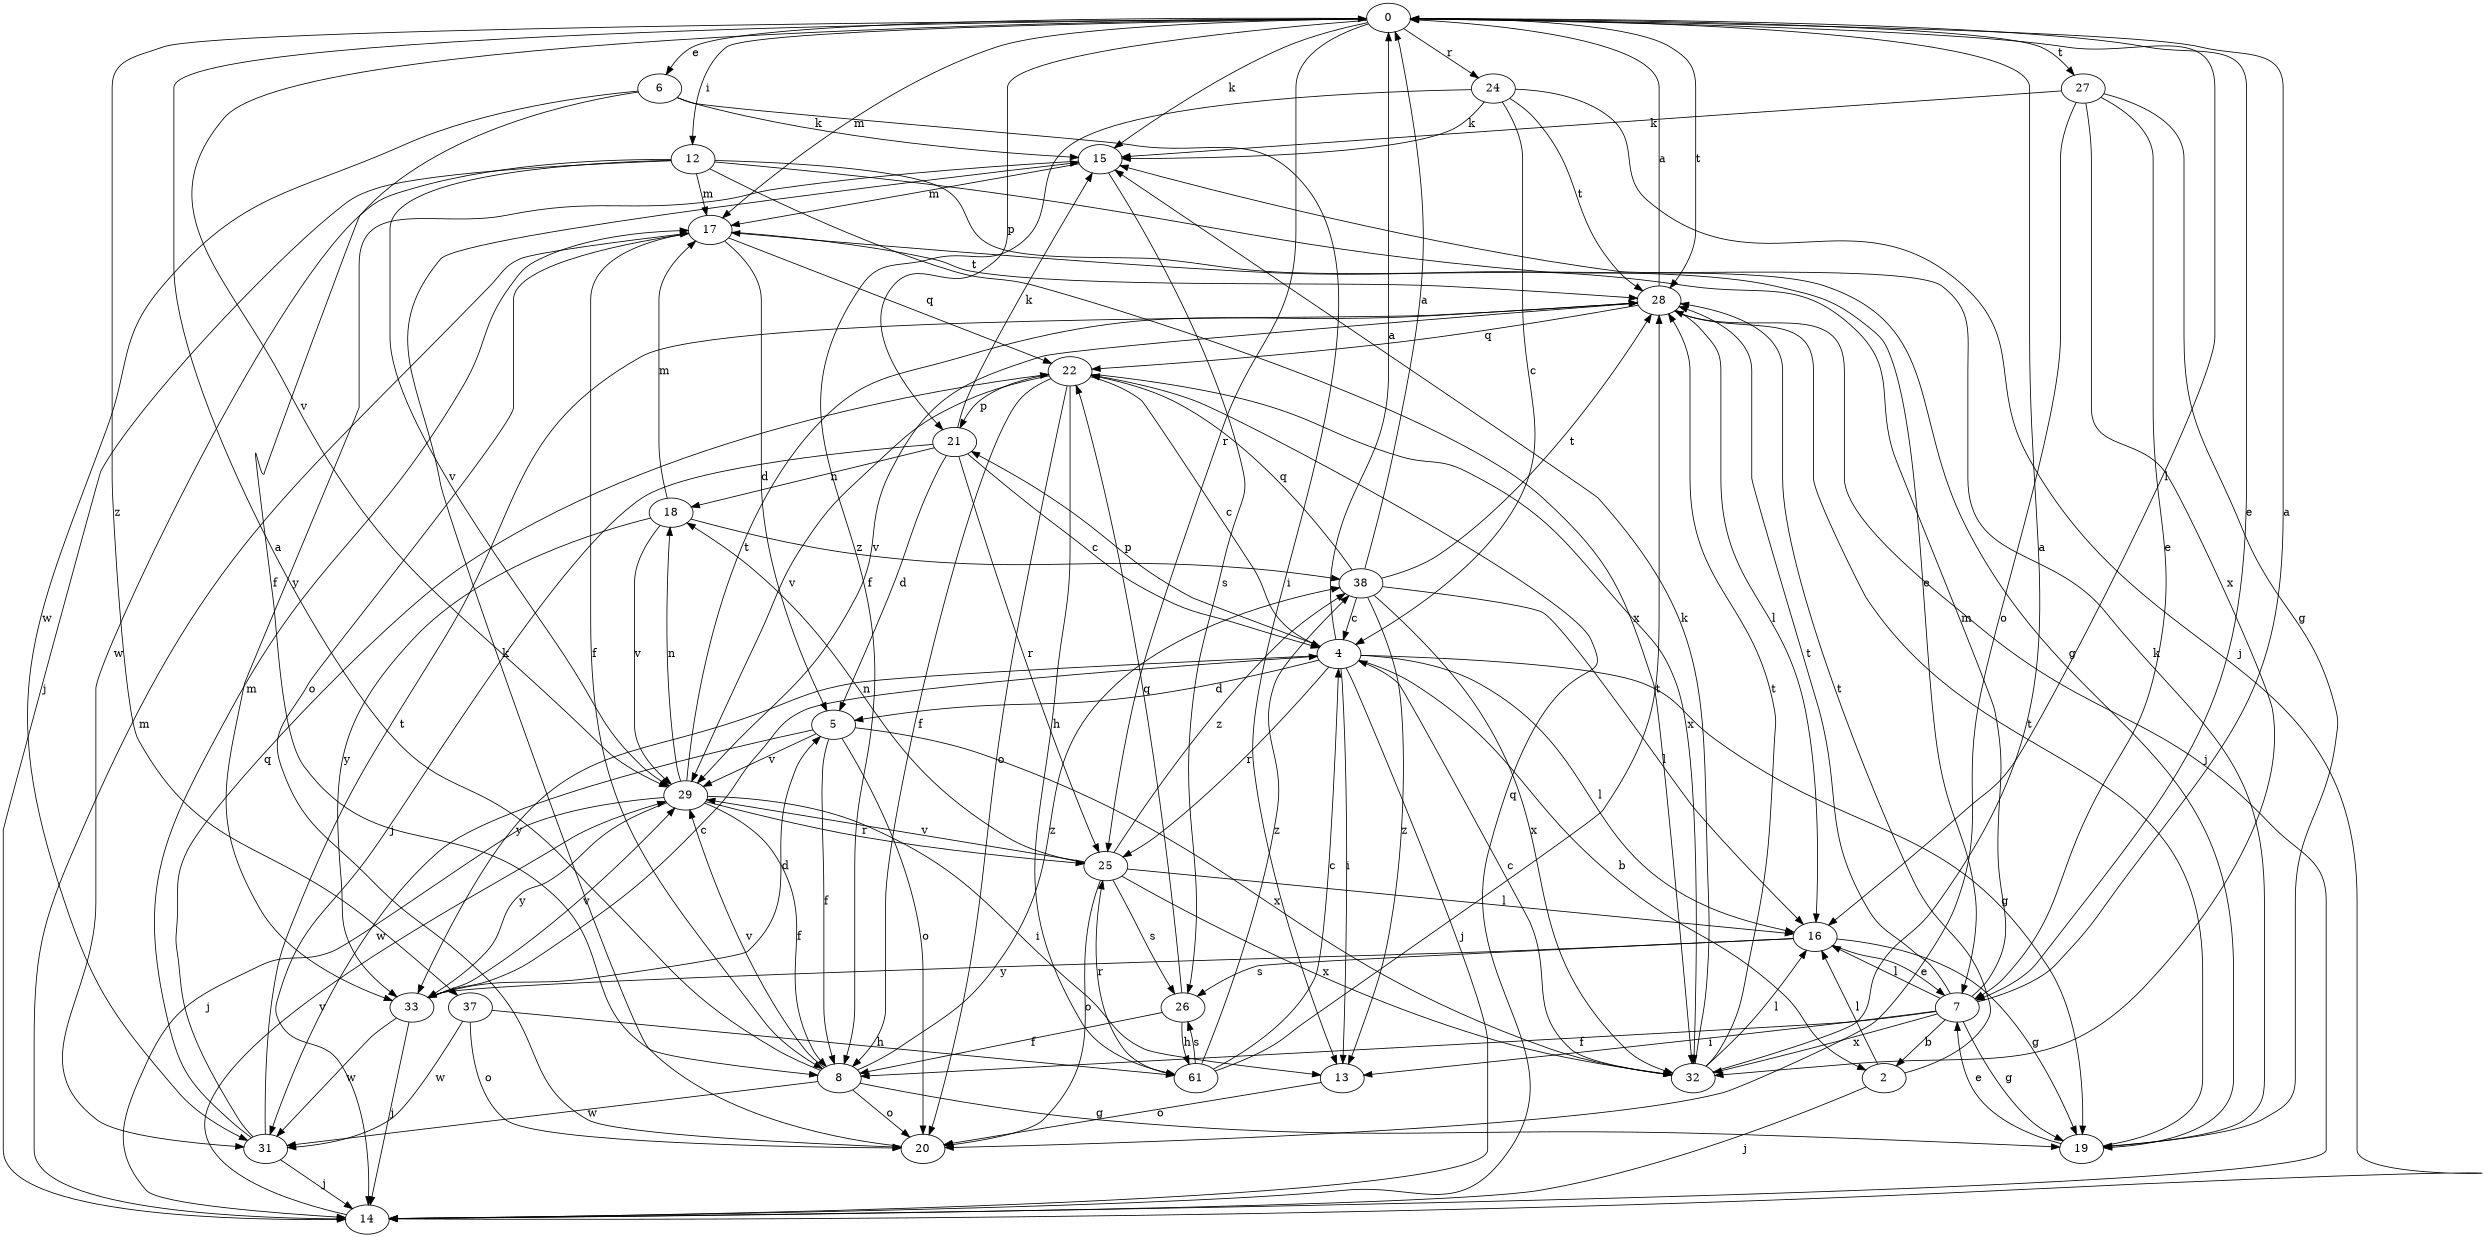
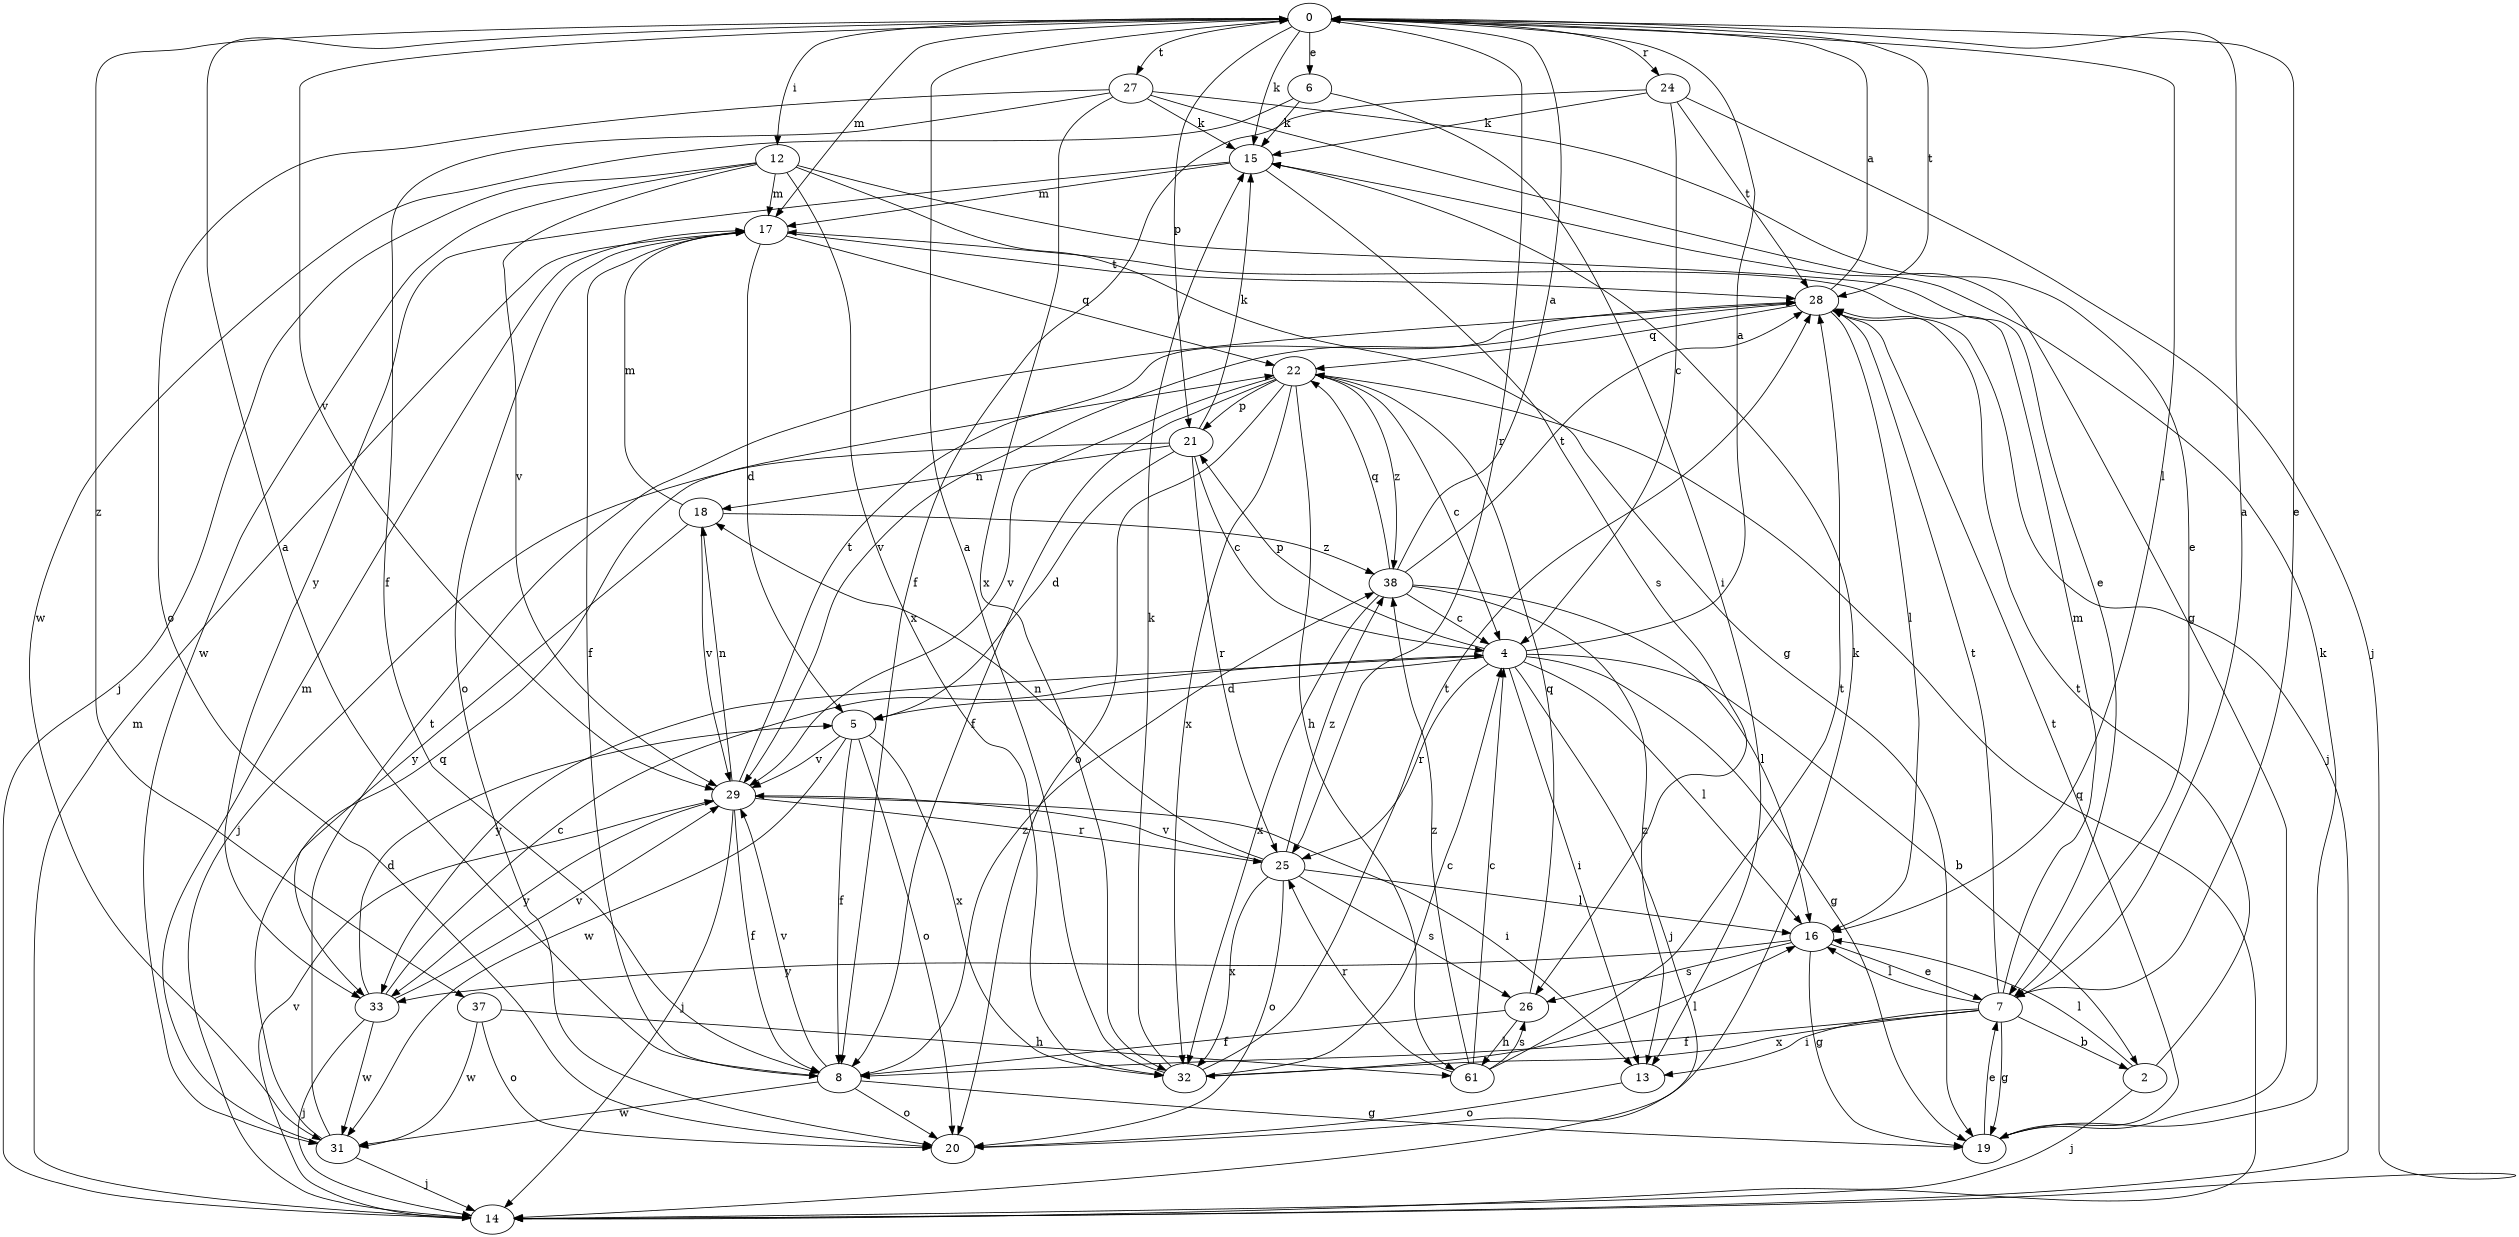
none -> (1388, 450)
(276, 624) -> (392, 326)
